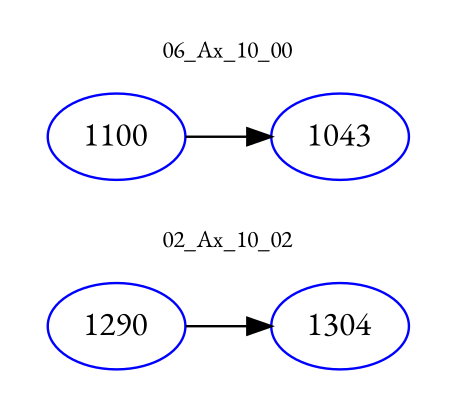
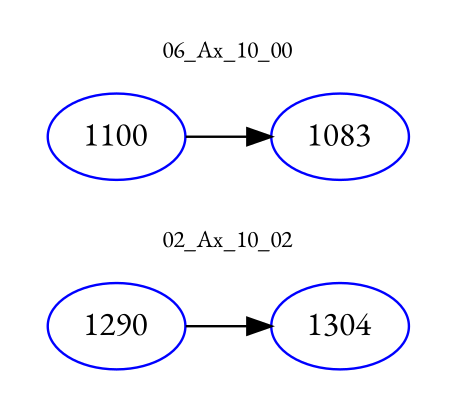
(340, 137) -> (340, 137)
